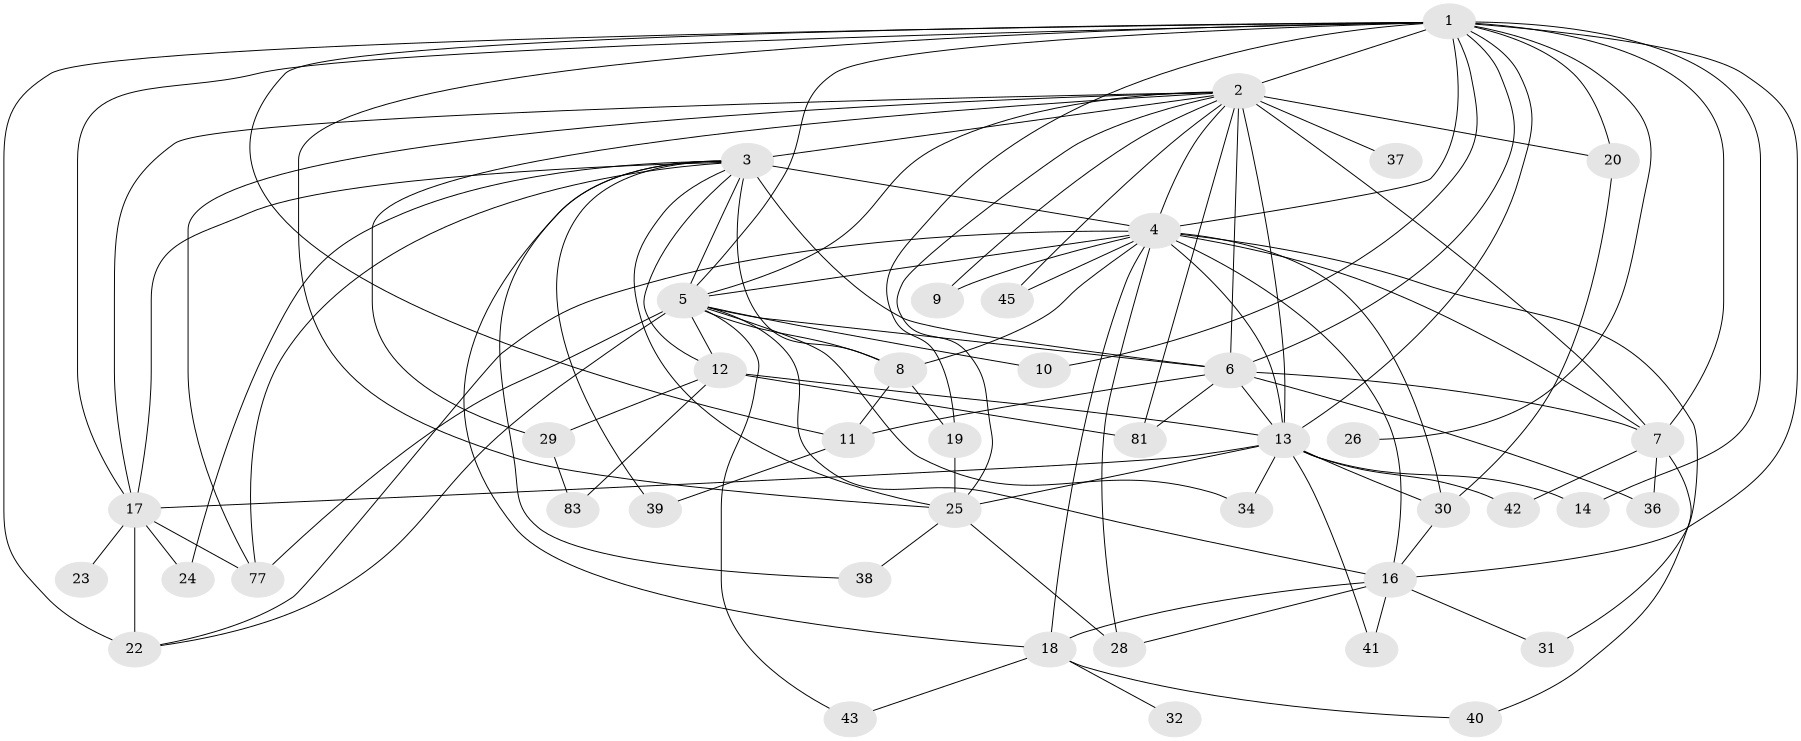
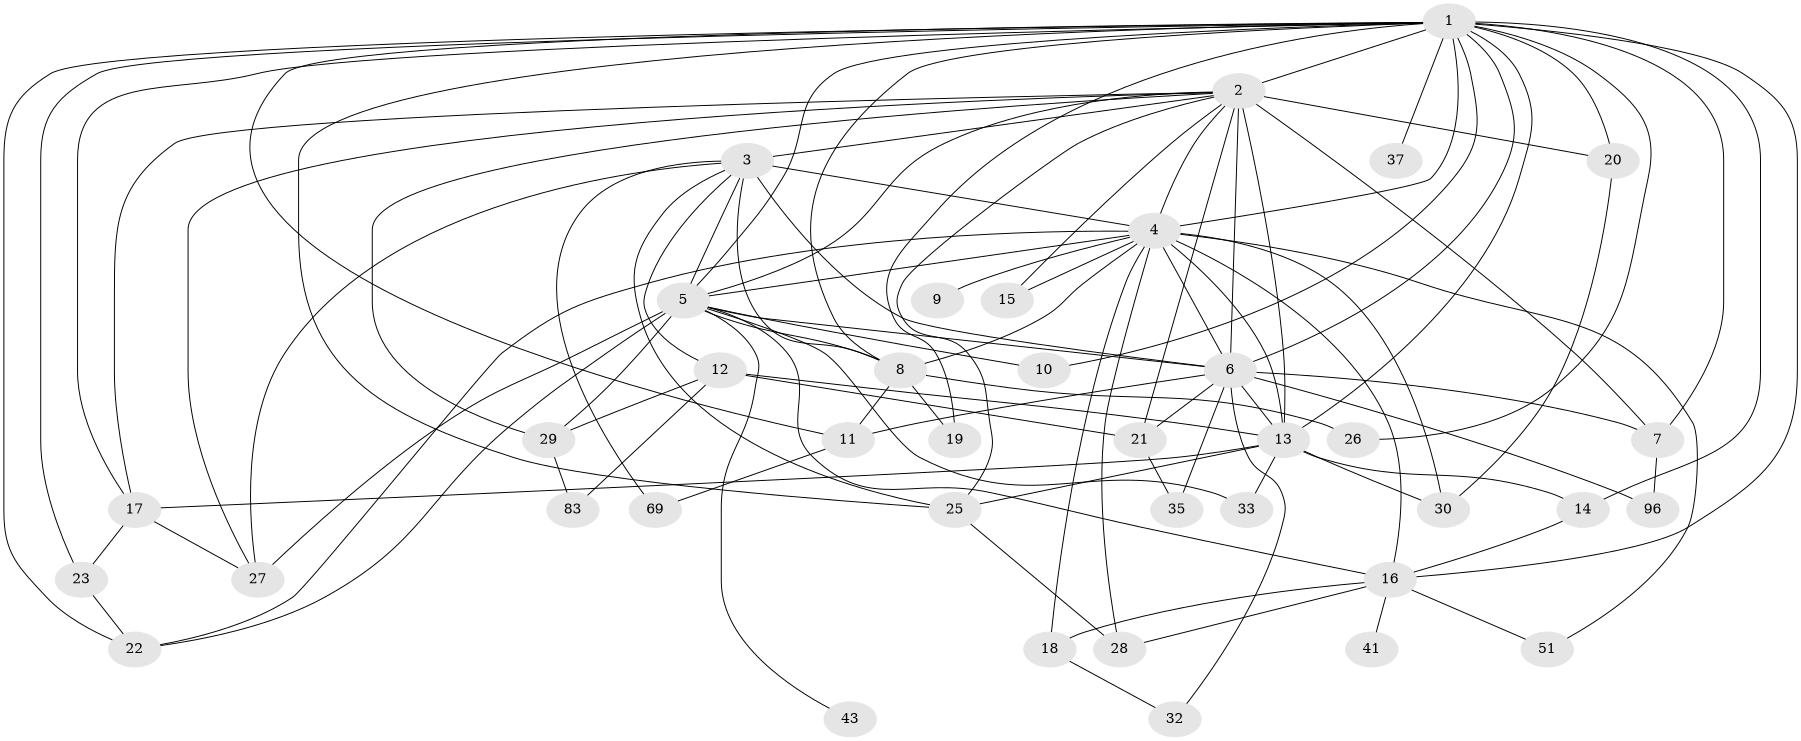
none -> (992, 53)
none -> (132, 67)
(1317, 126) -> (1423, 91)
(1076, 181) -> none
(317, 195) -> none
(1007, 301) -> (1007, 301)
(1420, 305) -> (1192, 301)
(702, 335) -> (620, 374)
none -> (1131, 397)
(1140, 440) -> (1140, 440)
(955, 479) -> none
(655, 510) -> (655, 510)
none -> (1177, 510)
(1247, 510) -> (1247, 510)
(1513, 510) -> none
(1653, 510) -> (1653, 510)
(515, 528) -> none
(1335, 542) -> none
(1417, 545) -> (1489, 549)
none -> (1275, 549)
(135, 580) -> (108, 615)
(188, 580) -> none
(258, 580) -> (258, 580)
(865, 580) -> none
(1547, 650) -> (1547, 650)
(950, 684) -> none
(1475, 719) -> none
